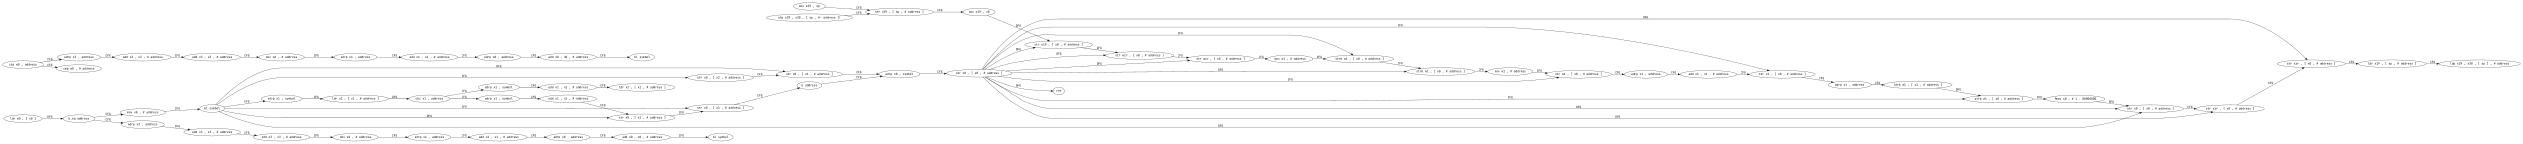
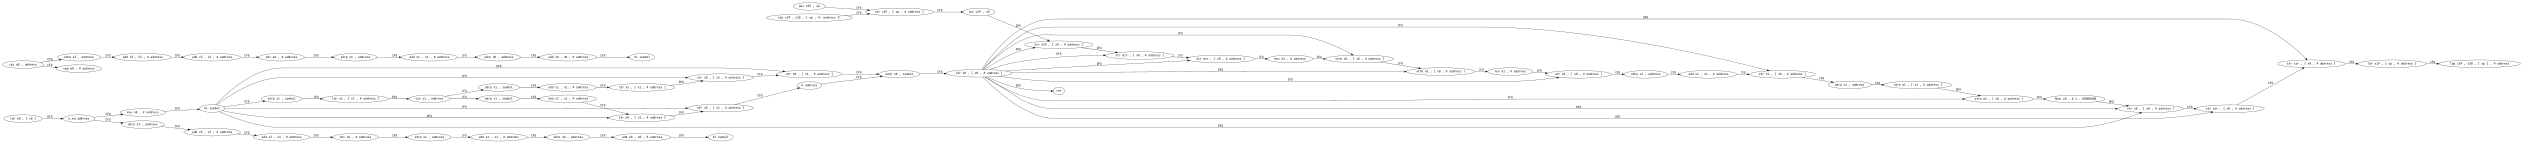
none -> (685, 84)
